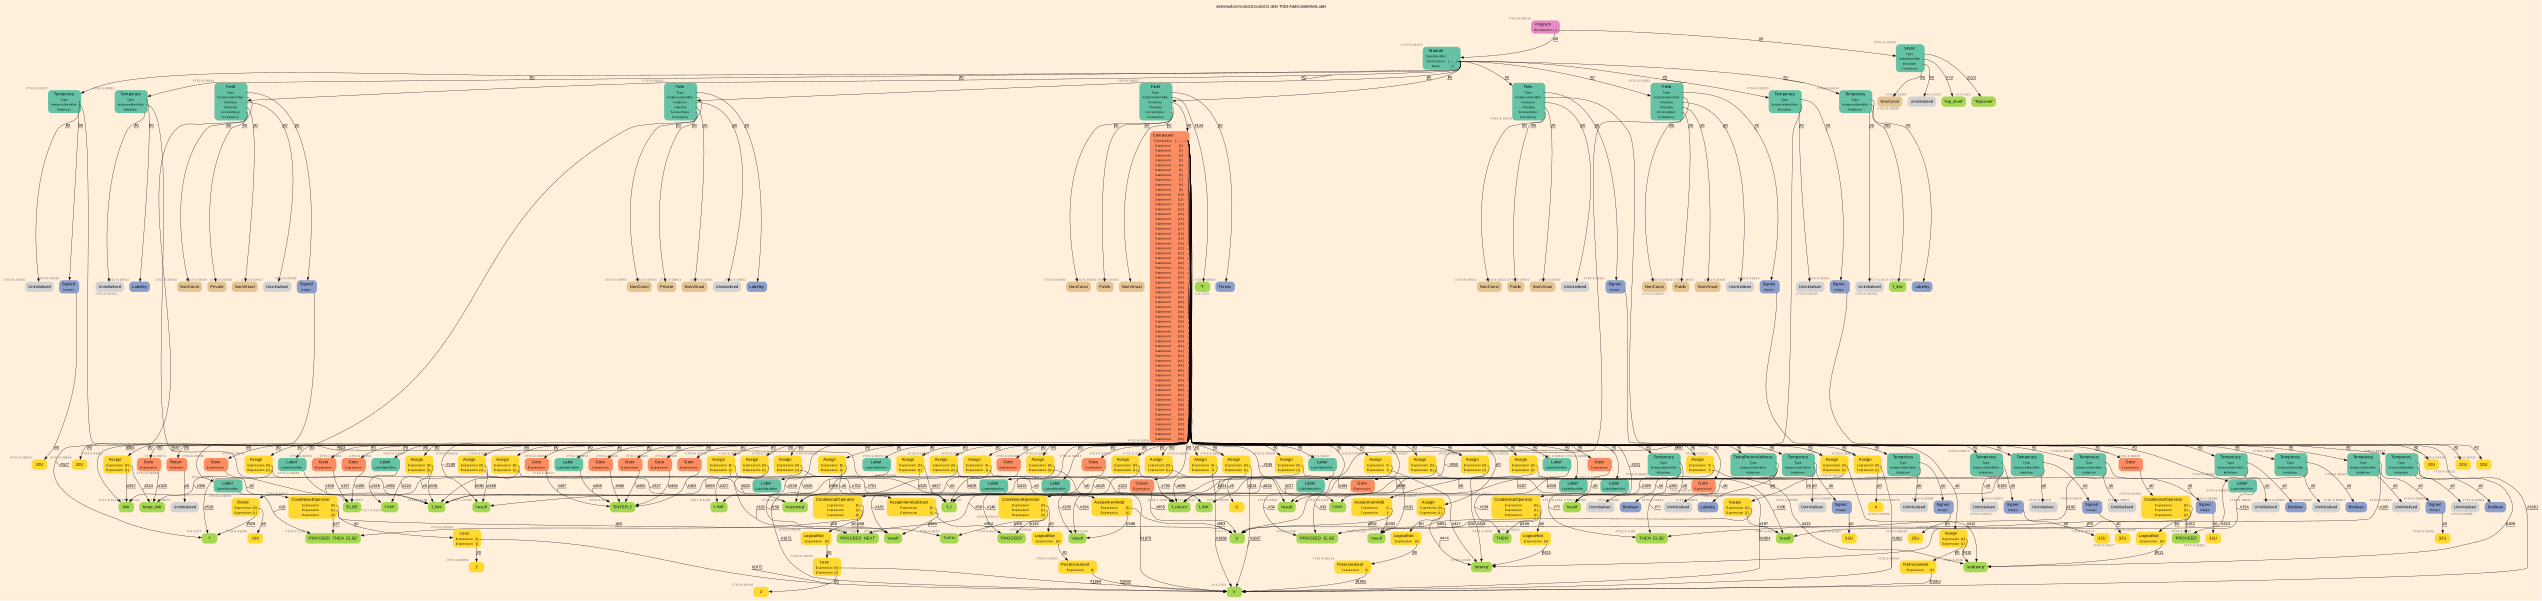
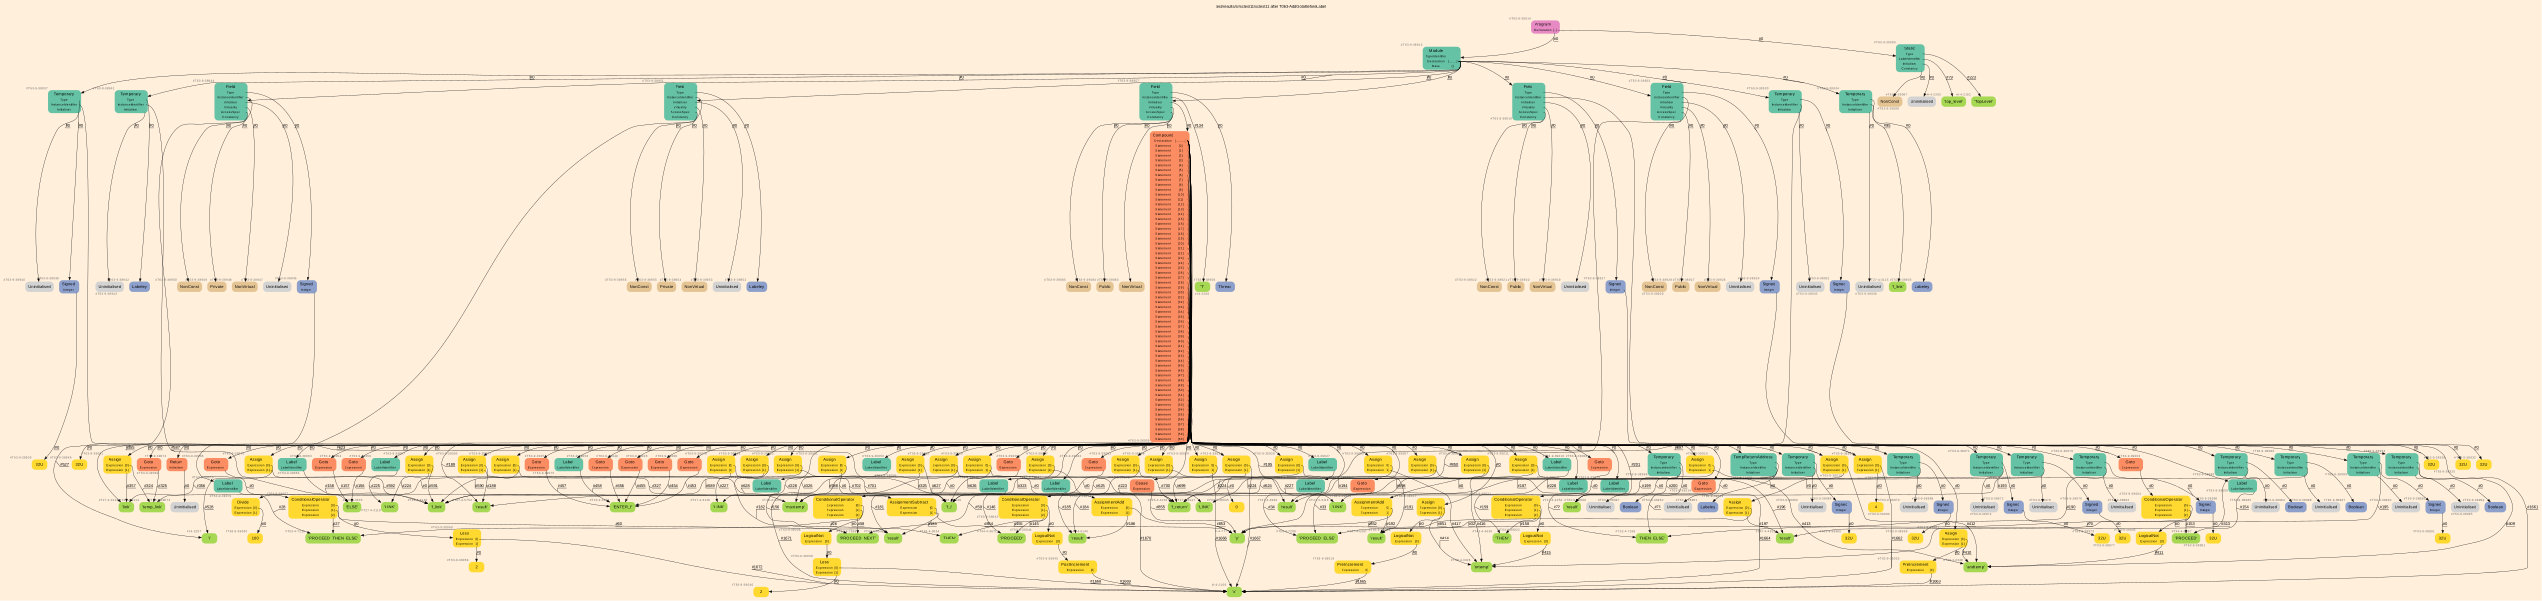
(239, 526) -> none
